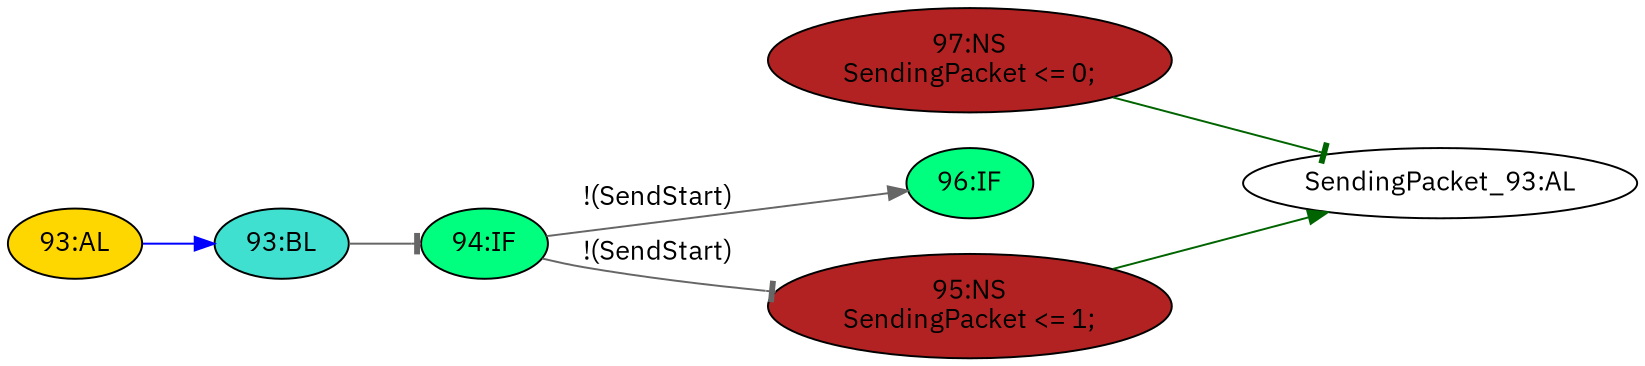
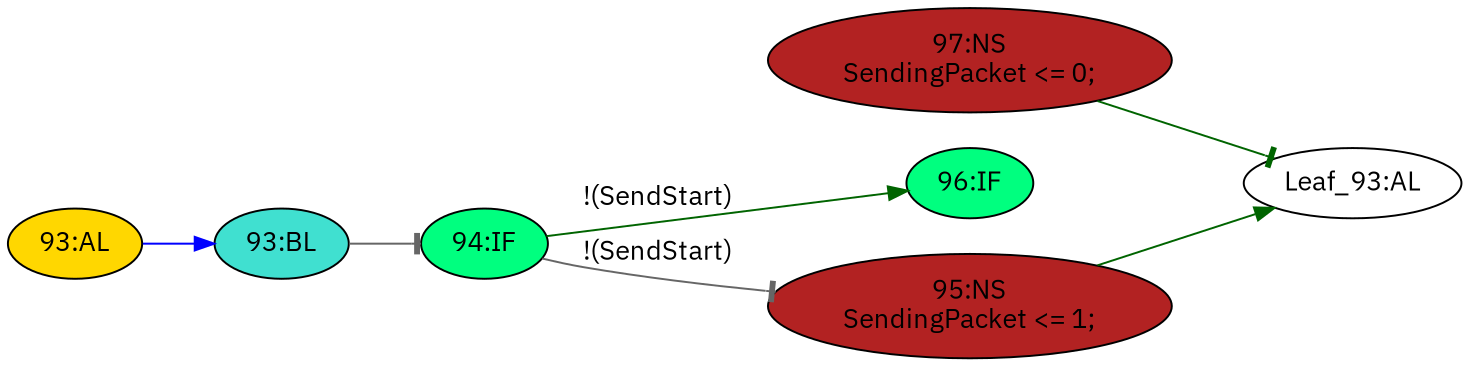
(1440, 183) -> (1353, 183)
(717, 215) -> (717, 215)
